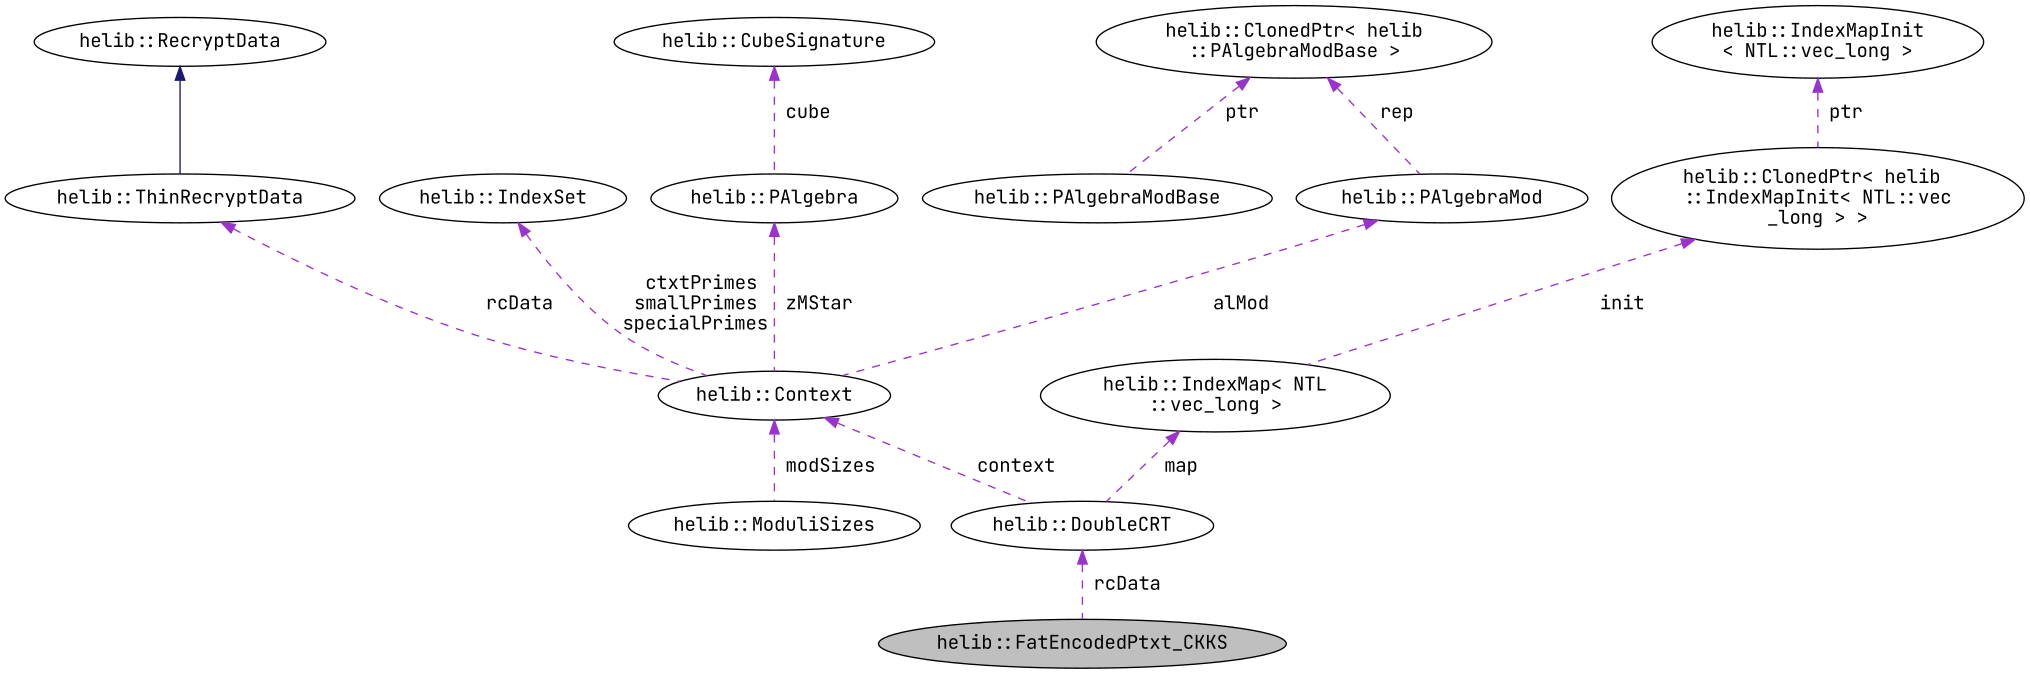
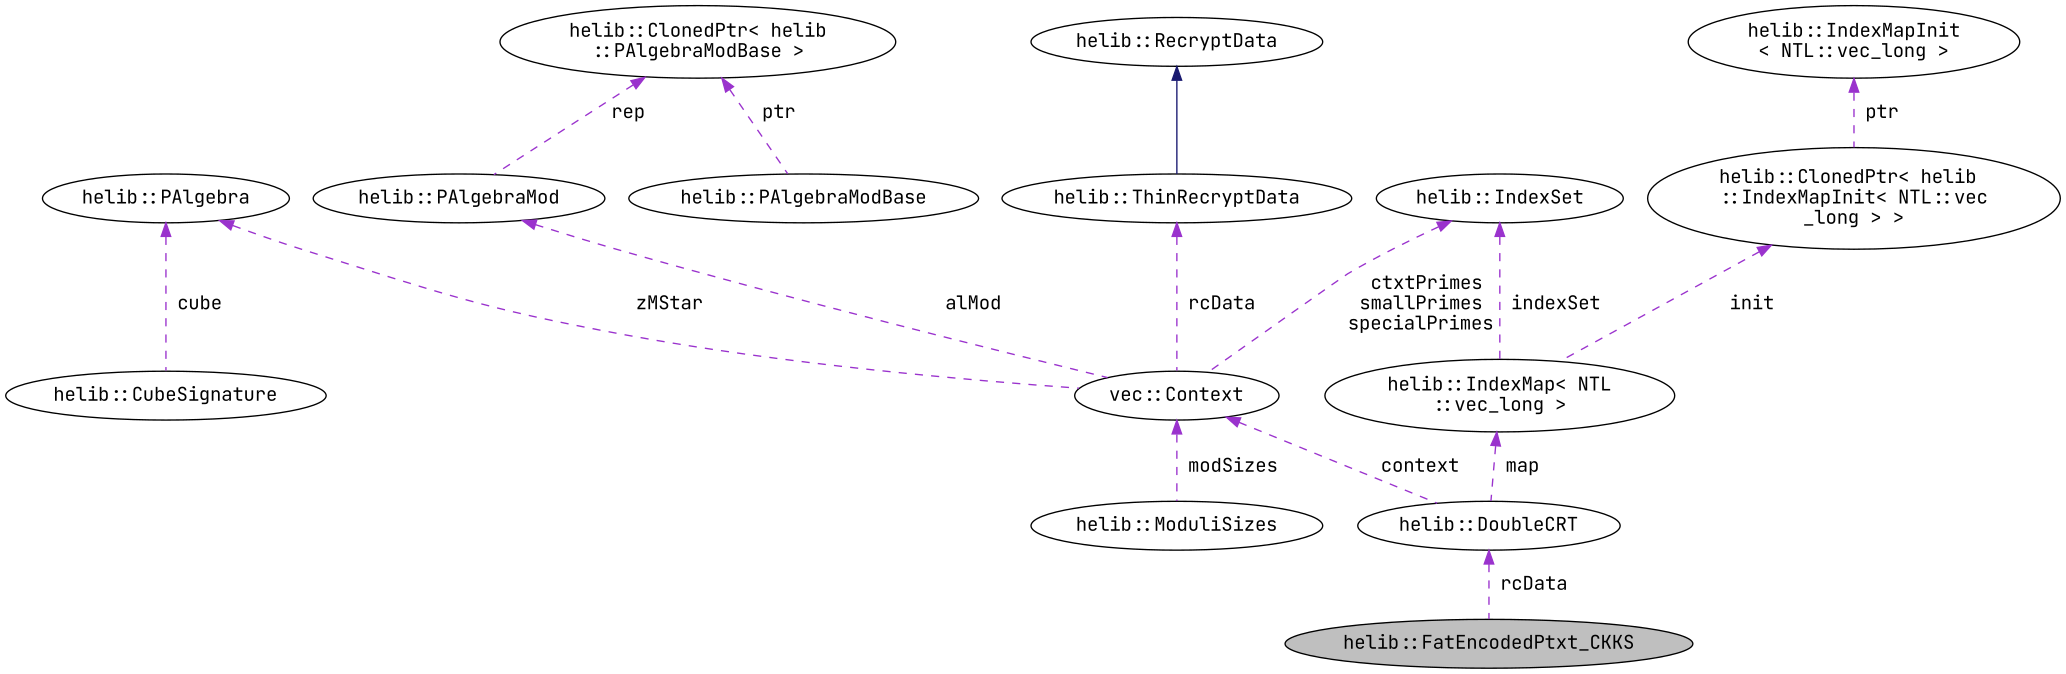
(774, 127) -> (166, 304)
none -> (1500, 298)
(774, 396) -> (1177, 396)
